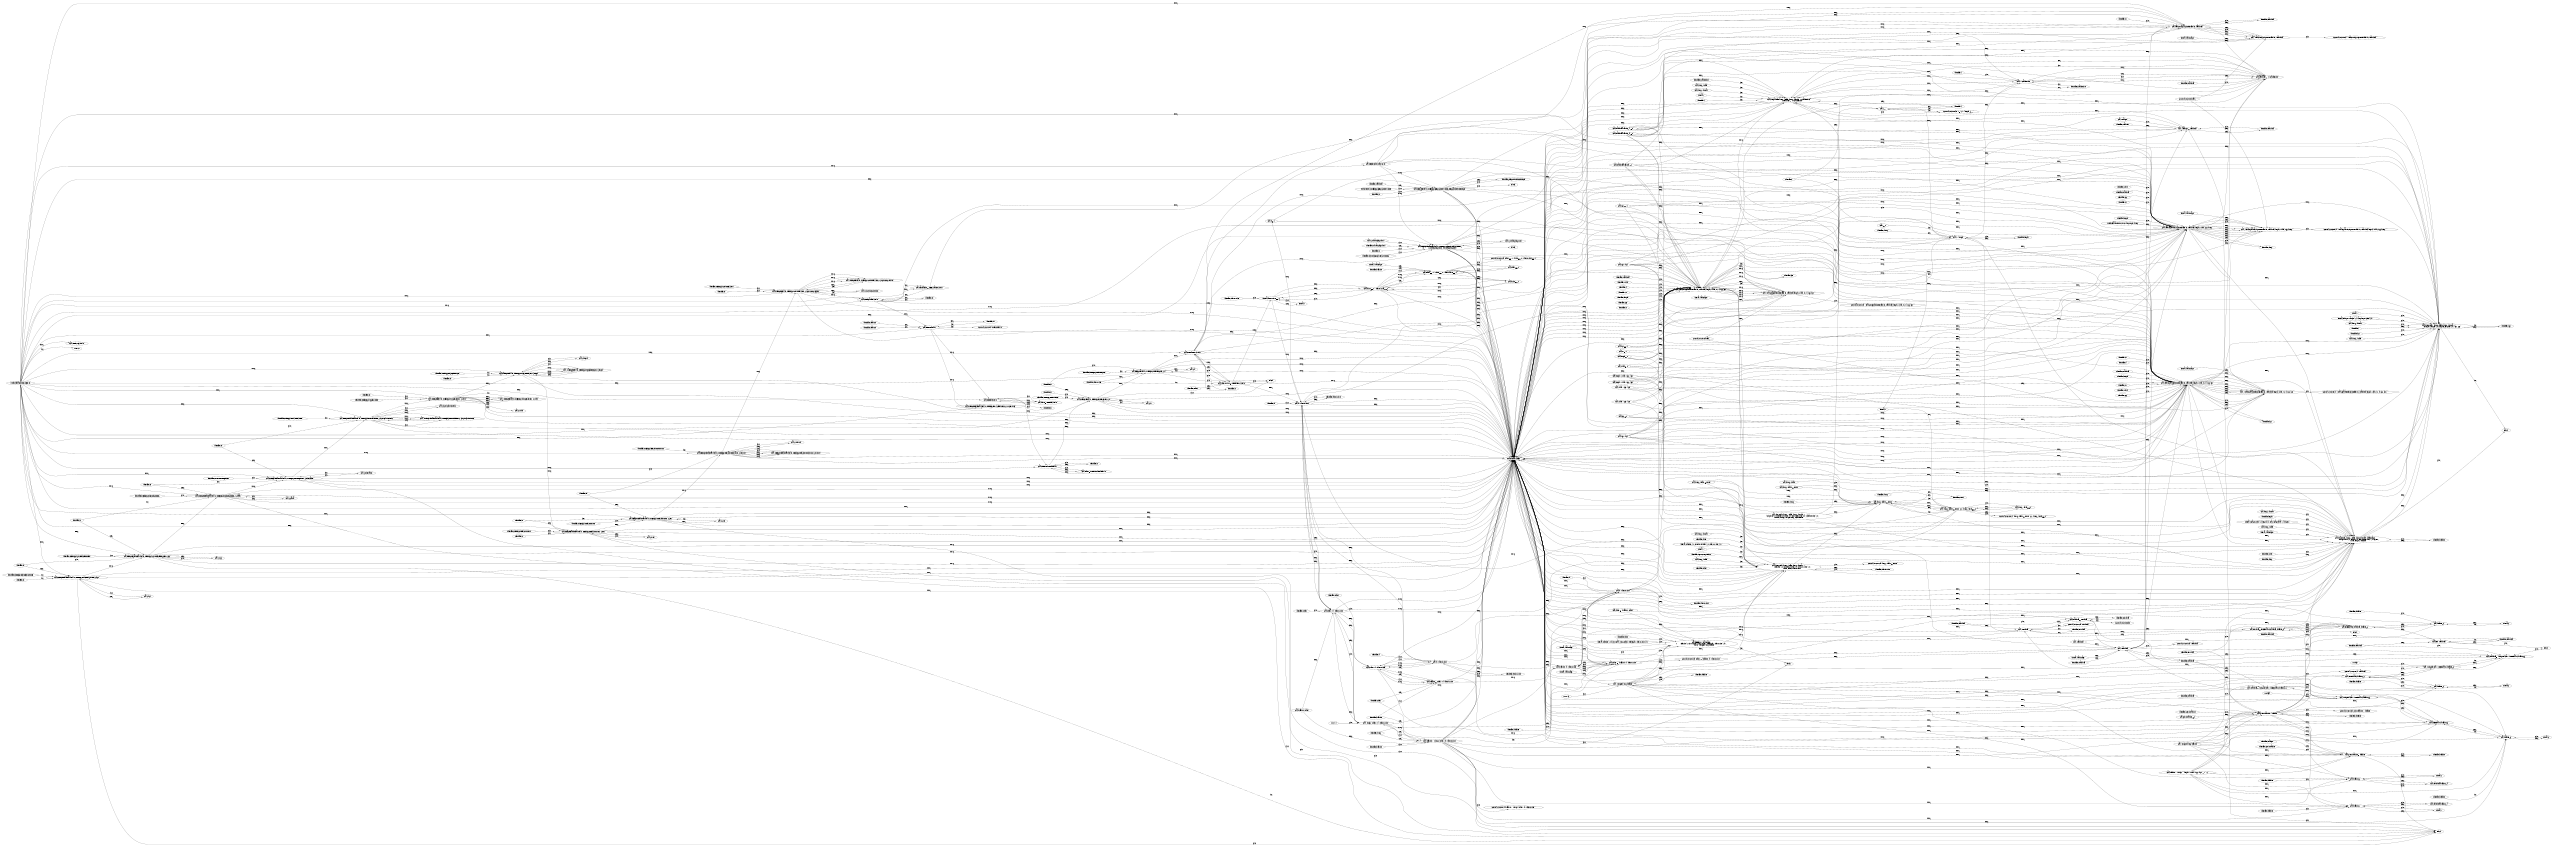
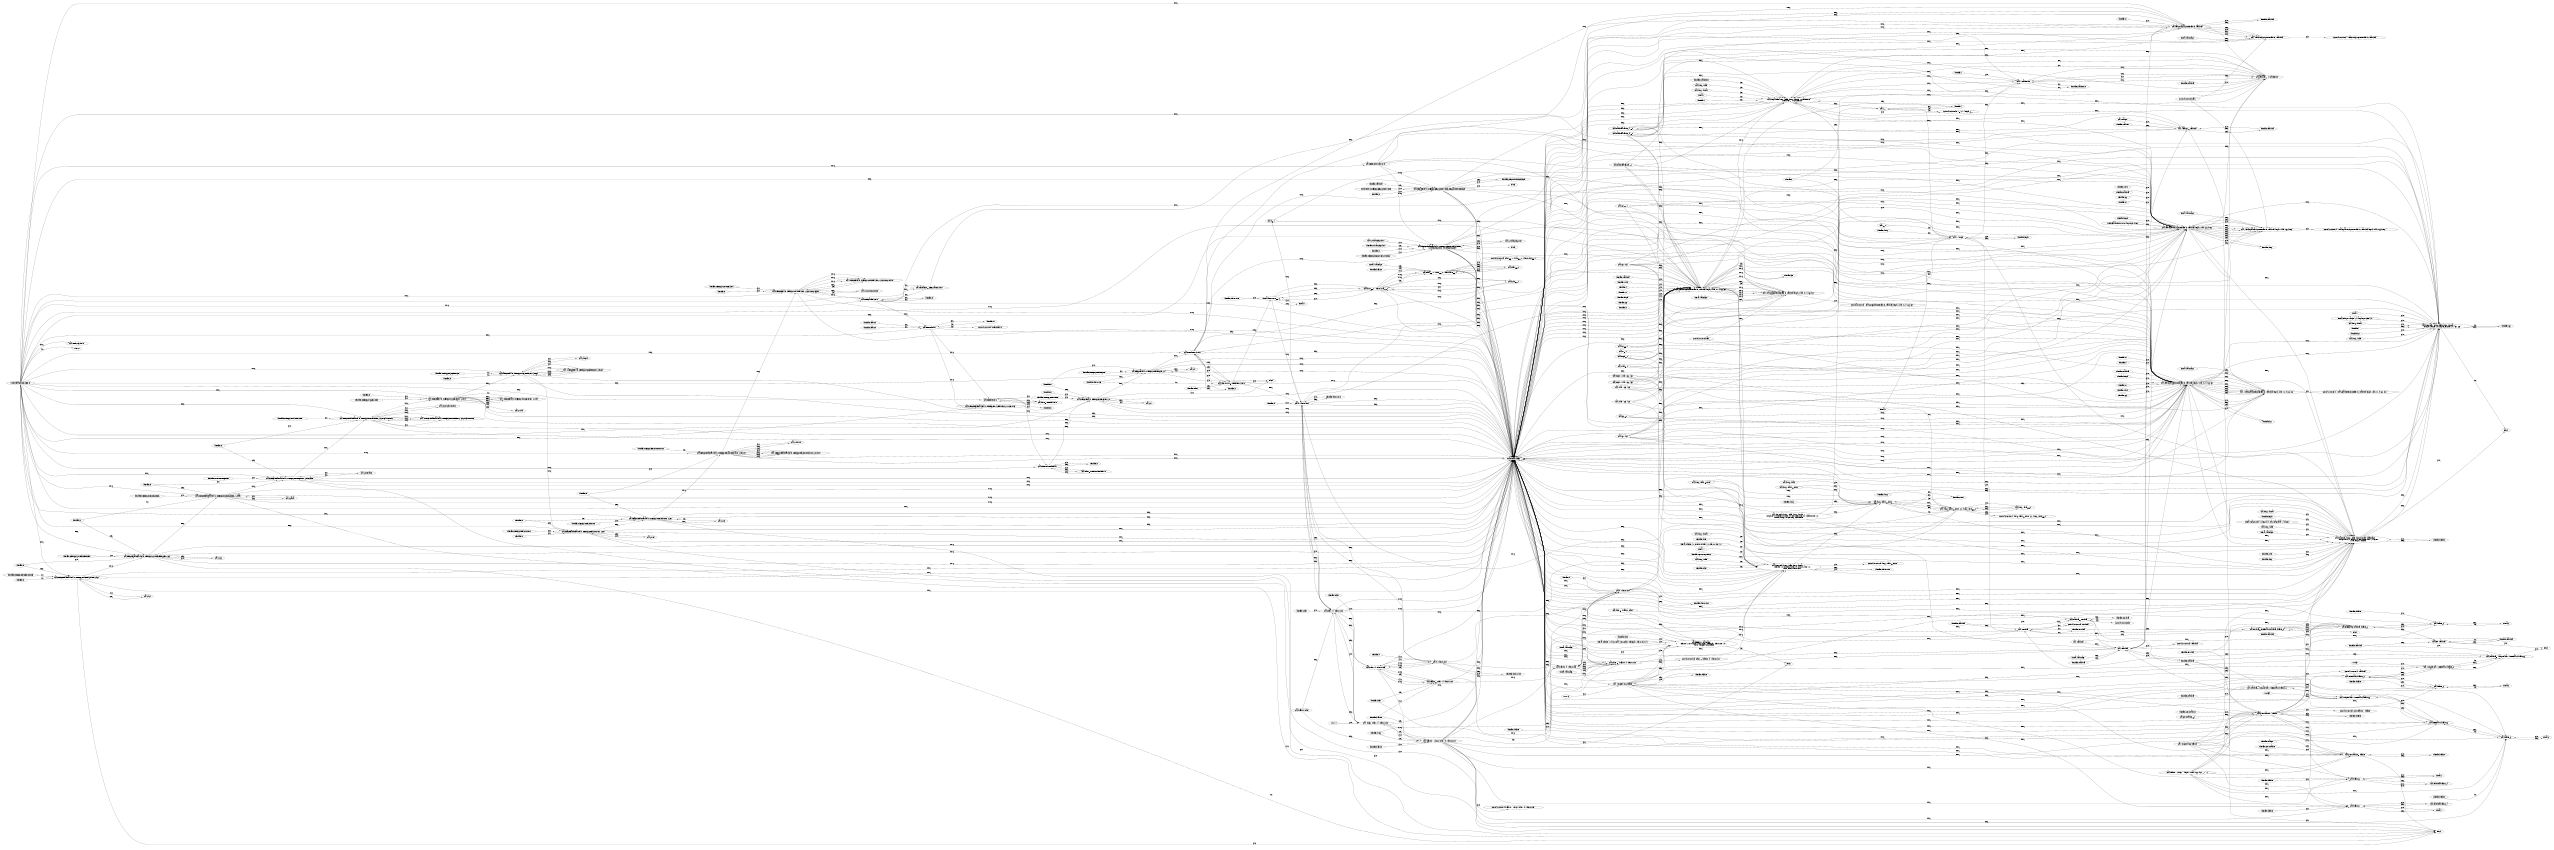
(1911, 158) -> none
(1376, 256) -> (1376, 256)
(1479, 278) -> (1475, 268)
